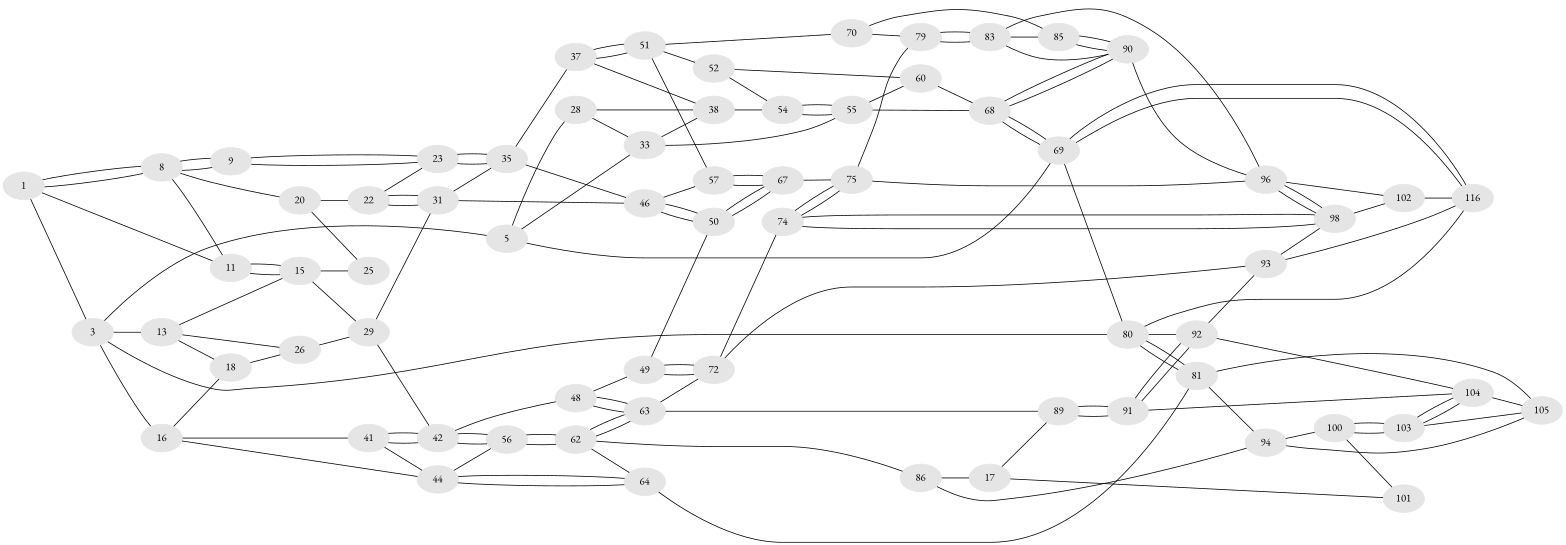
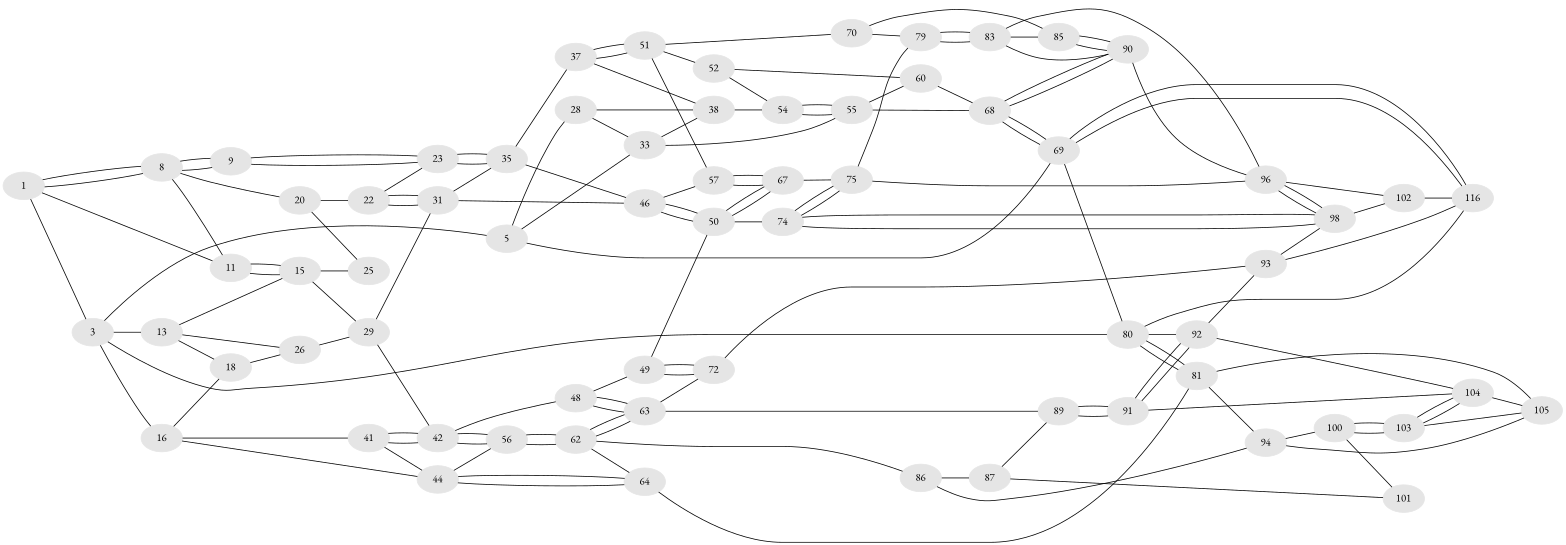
(748, 296) -> (748, 222)
(990, 478) -> (990, 478)
